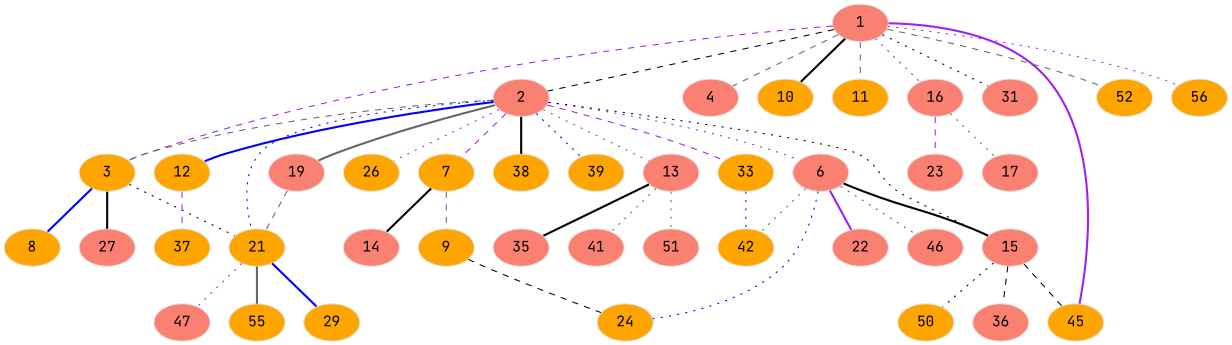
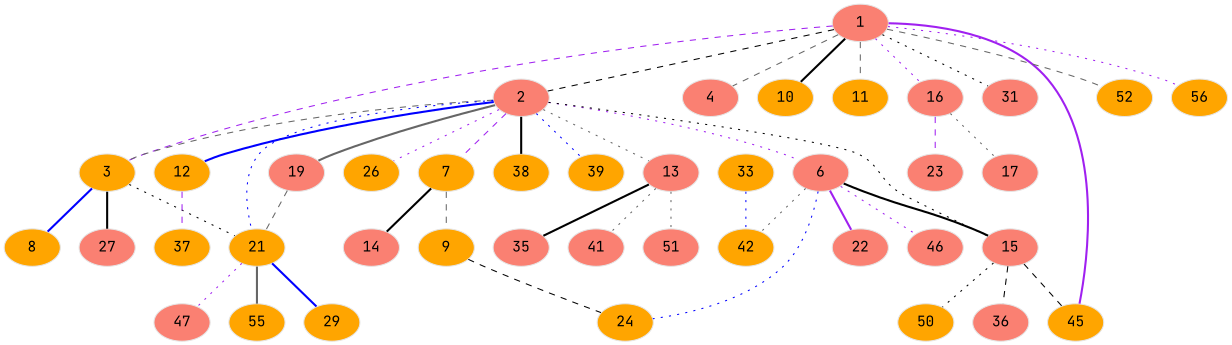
(637, 130) -> none
